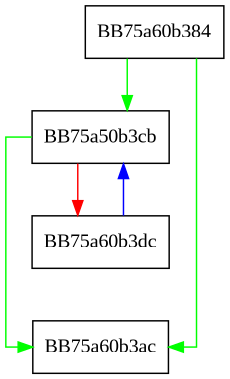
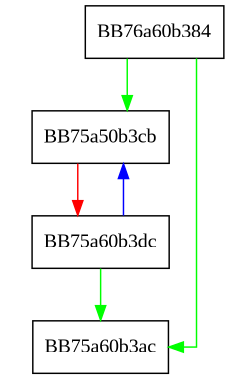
(155, 32) -> (155, 32)
(6, 235) -> (101, 287)
